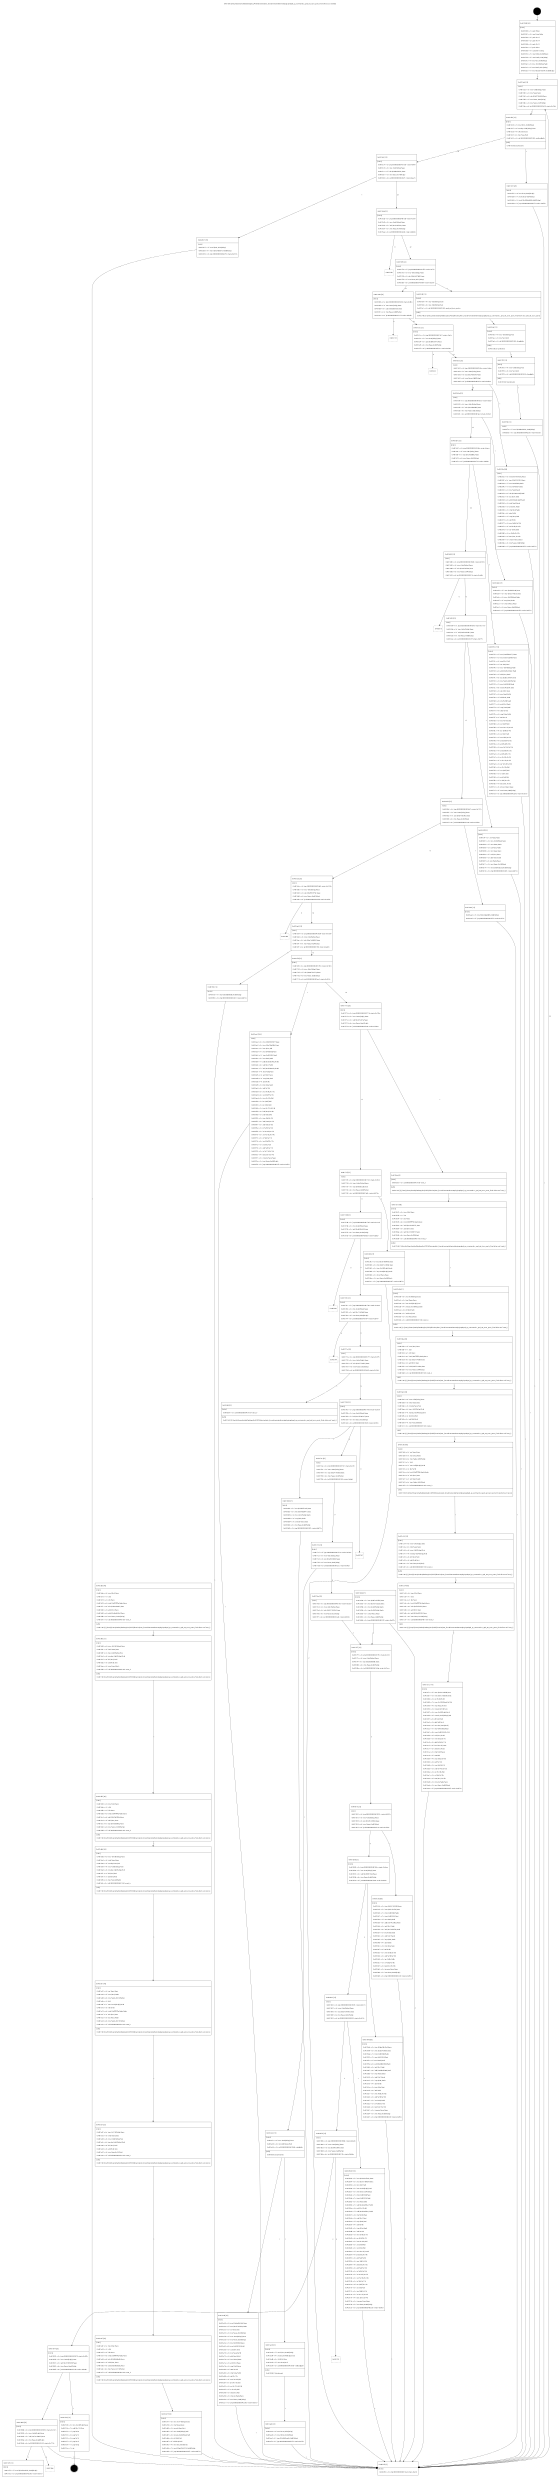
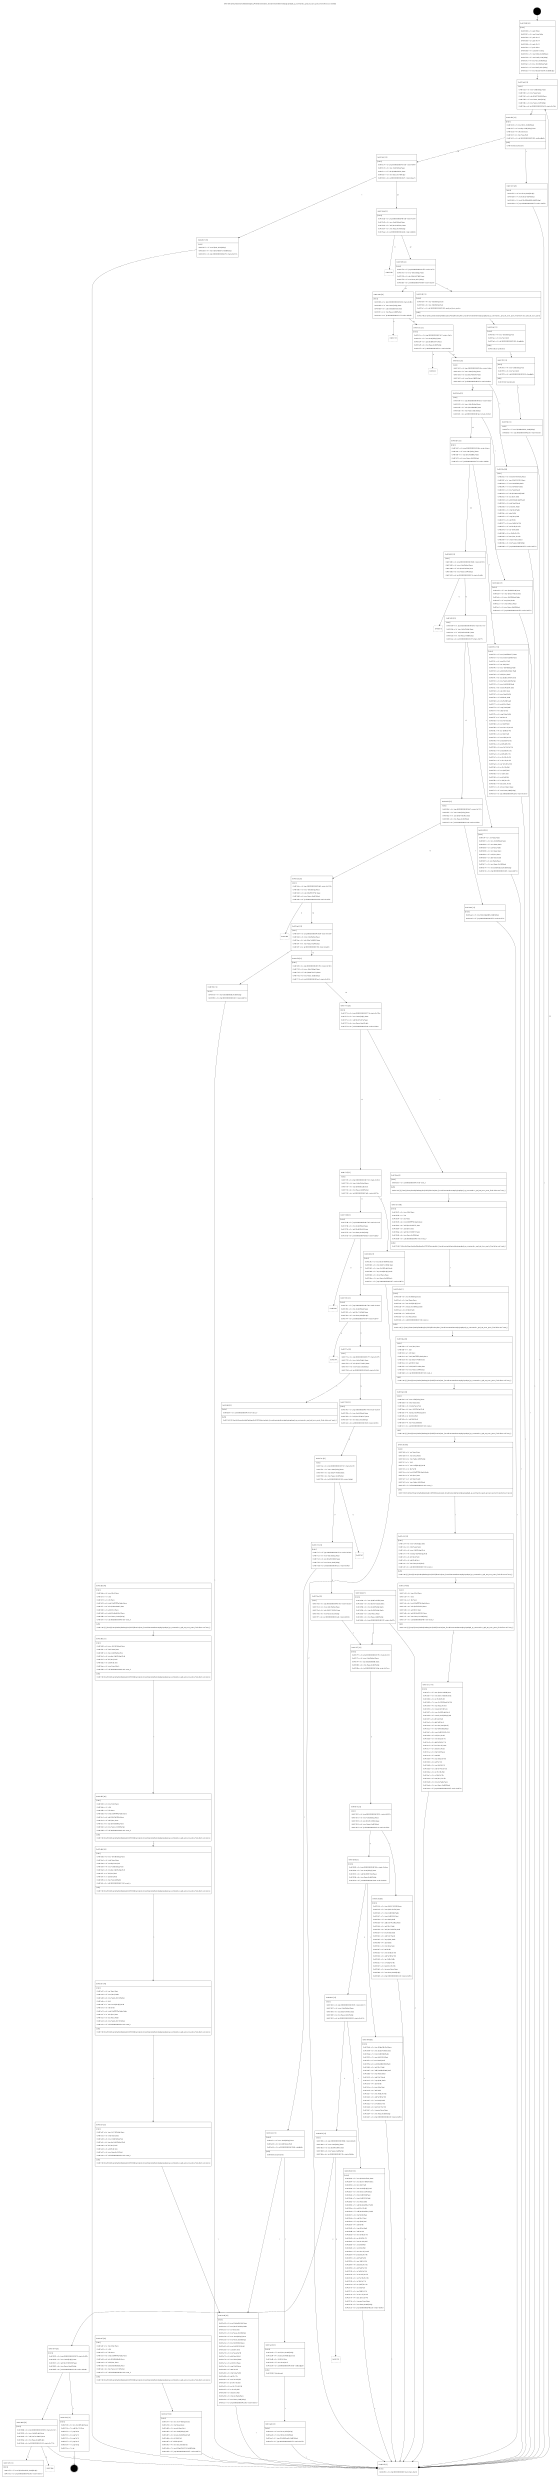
(270, 1099) -> none
(360, 1489) -> (349, 1517)
(302, 1515) -> none
(153, 2250) -> (190, 2239)
